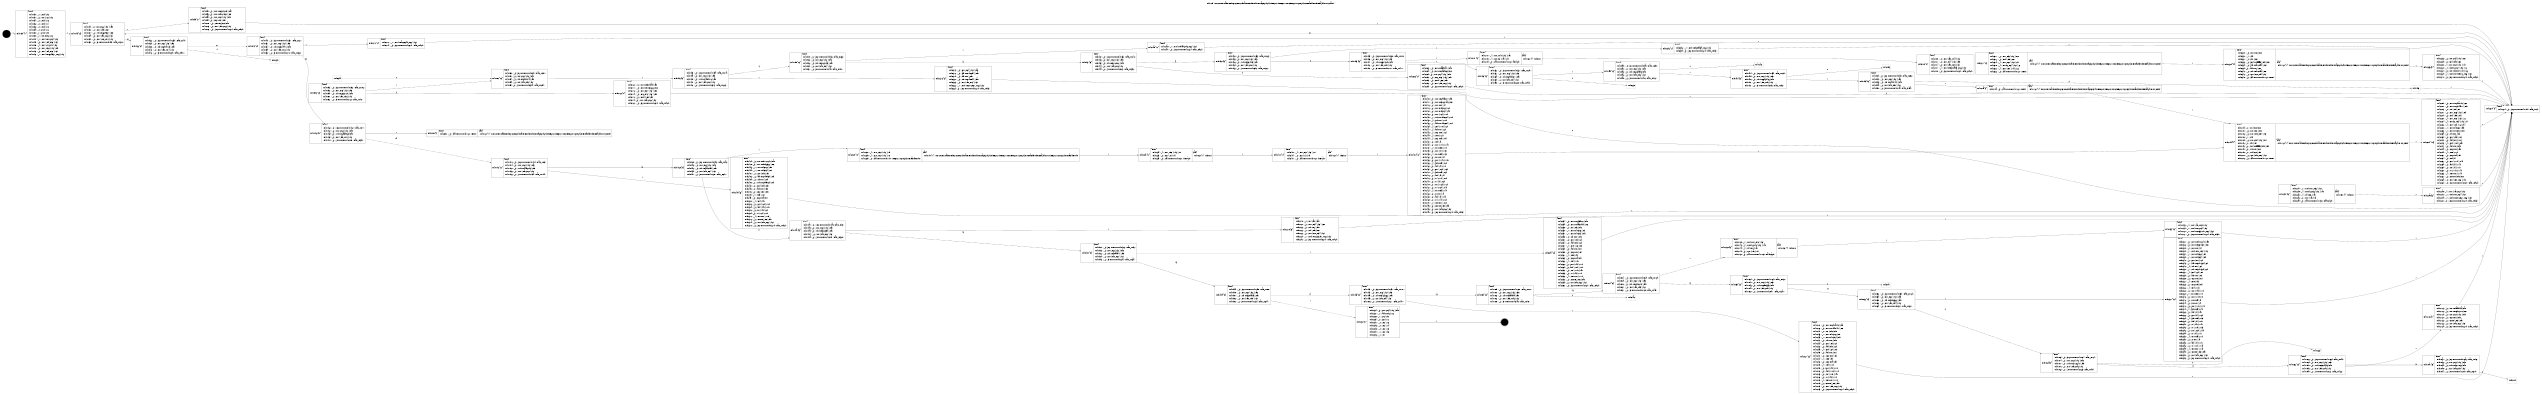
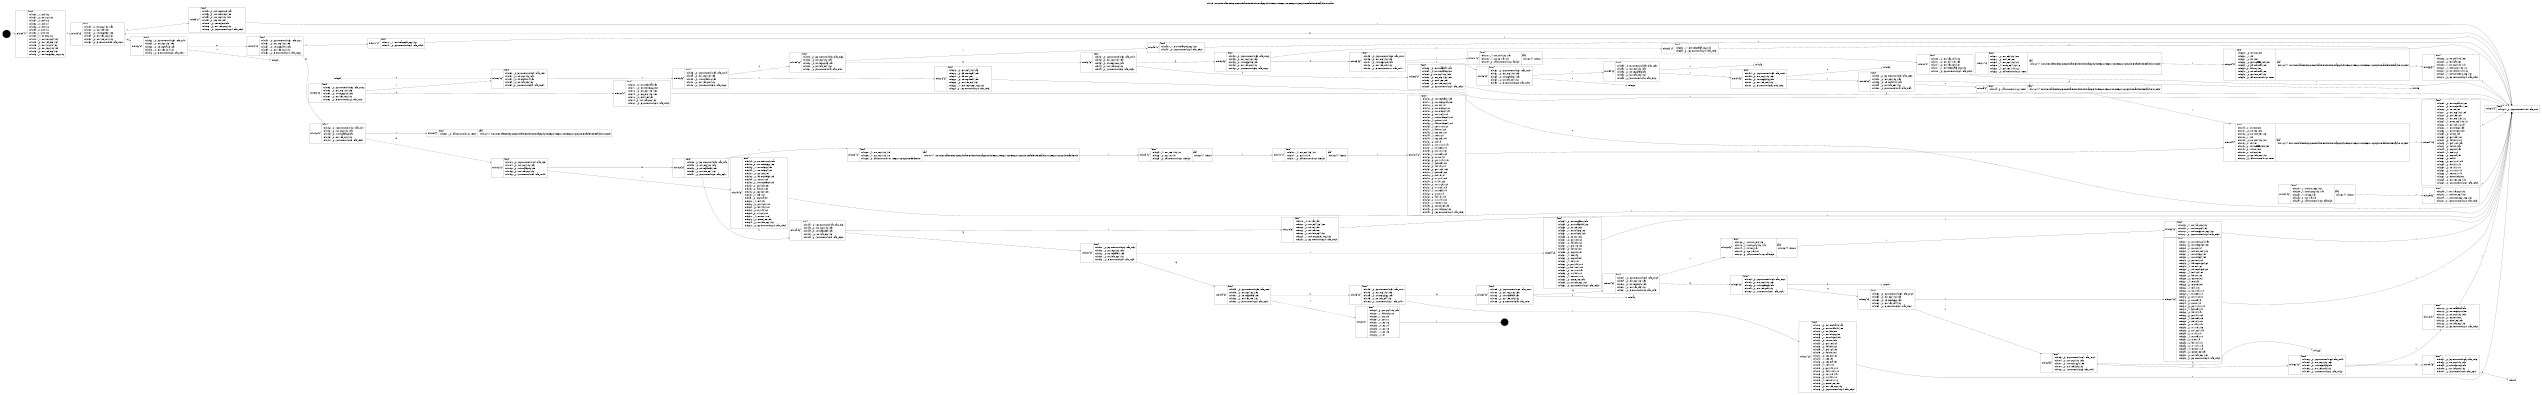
(2466, 89) -> (2242, 83)
